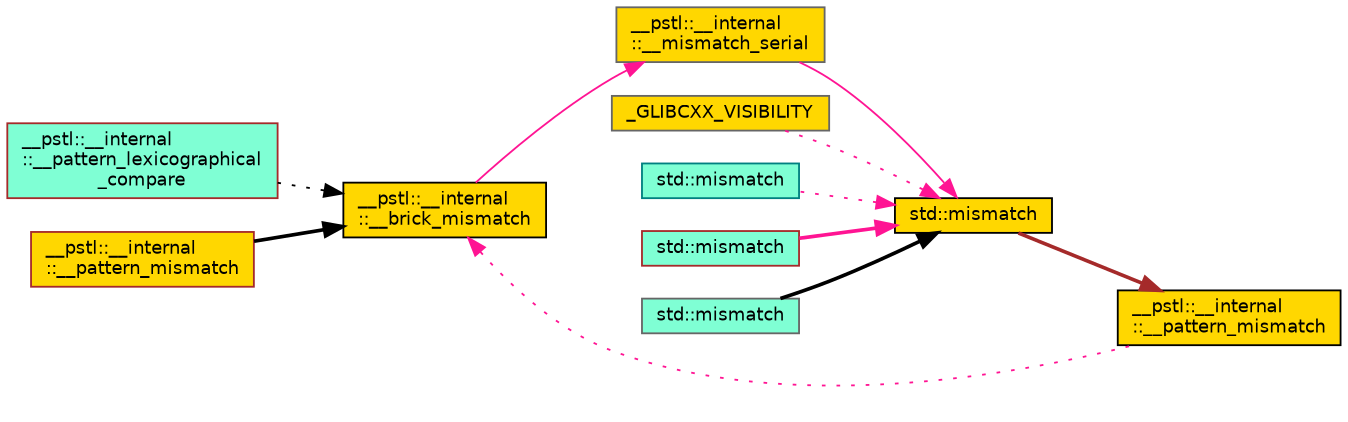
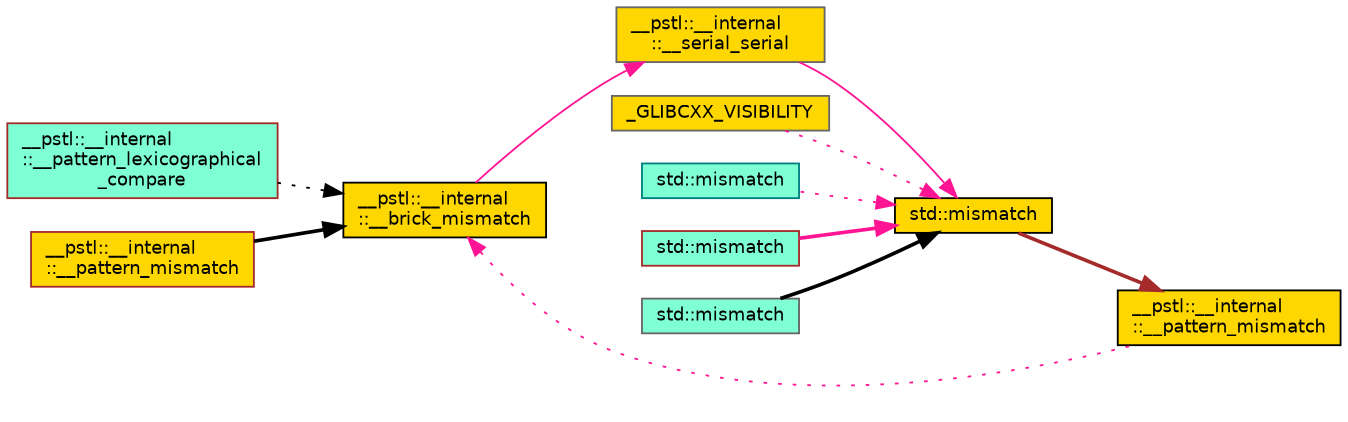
(721, 35) -> (721, 35)
